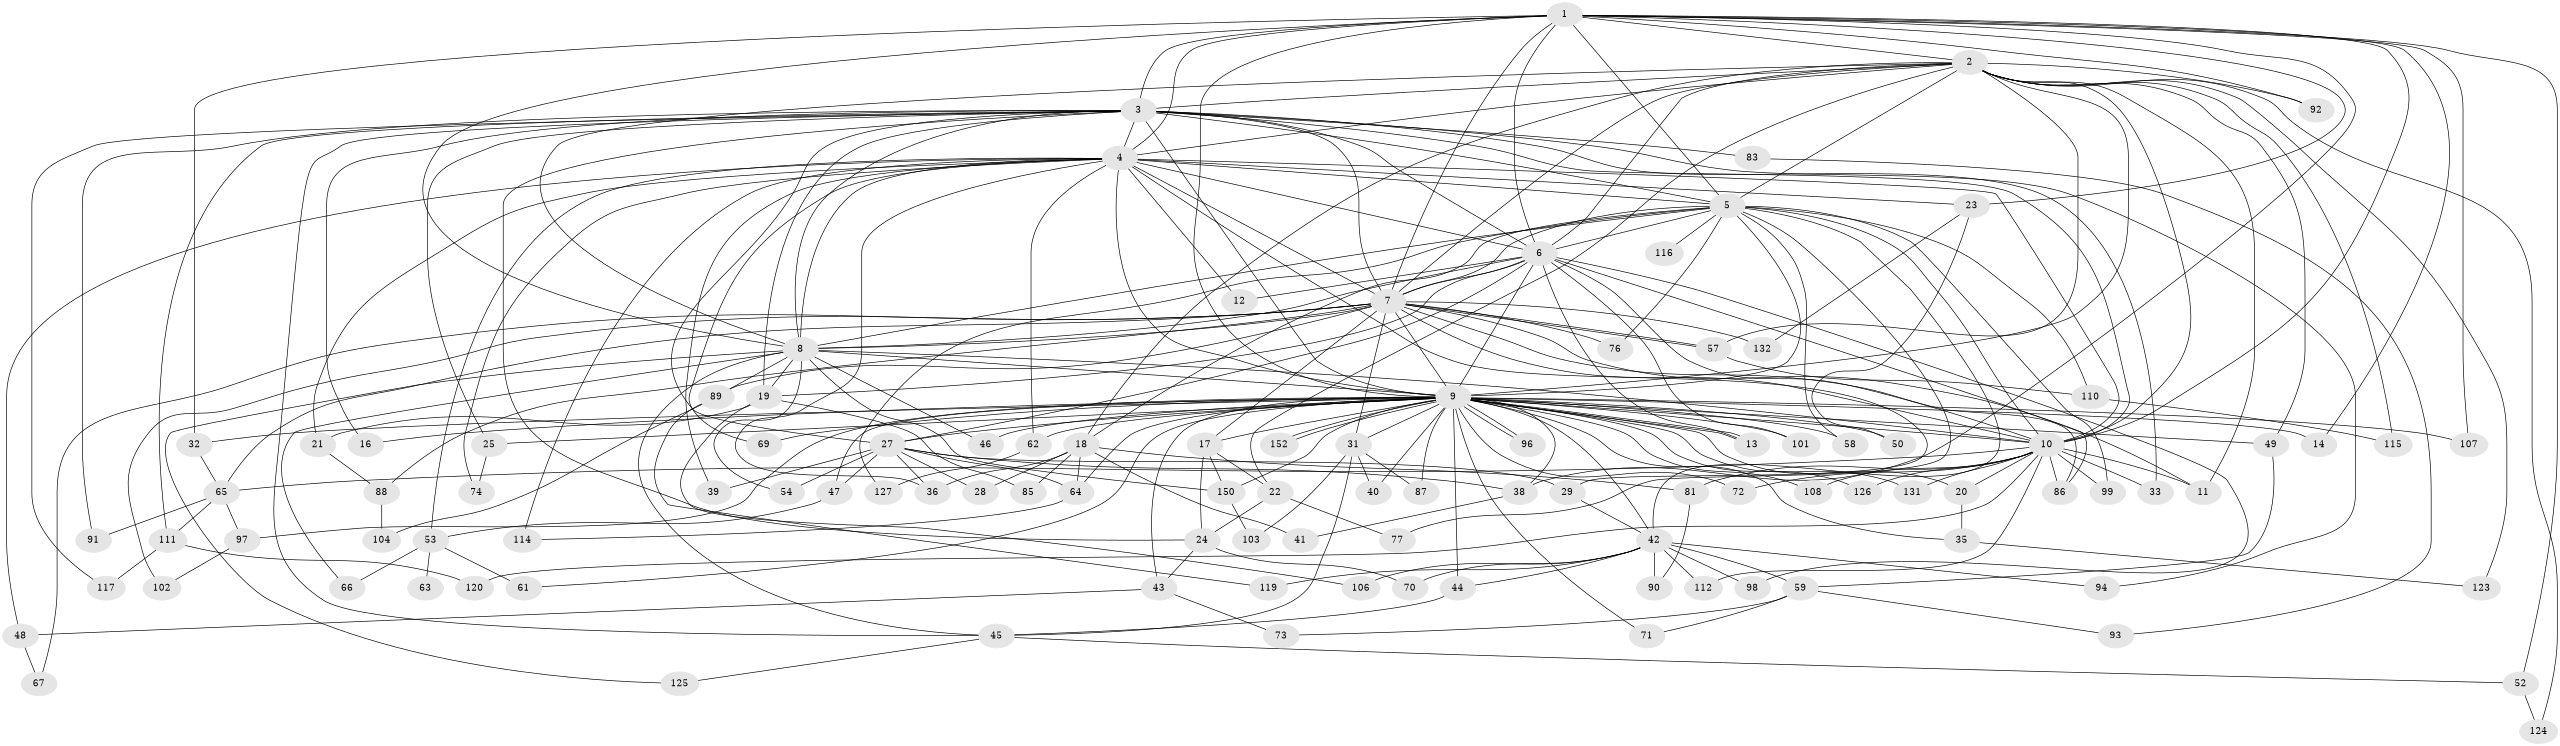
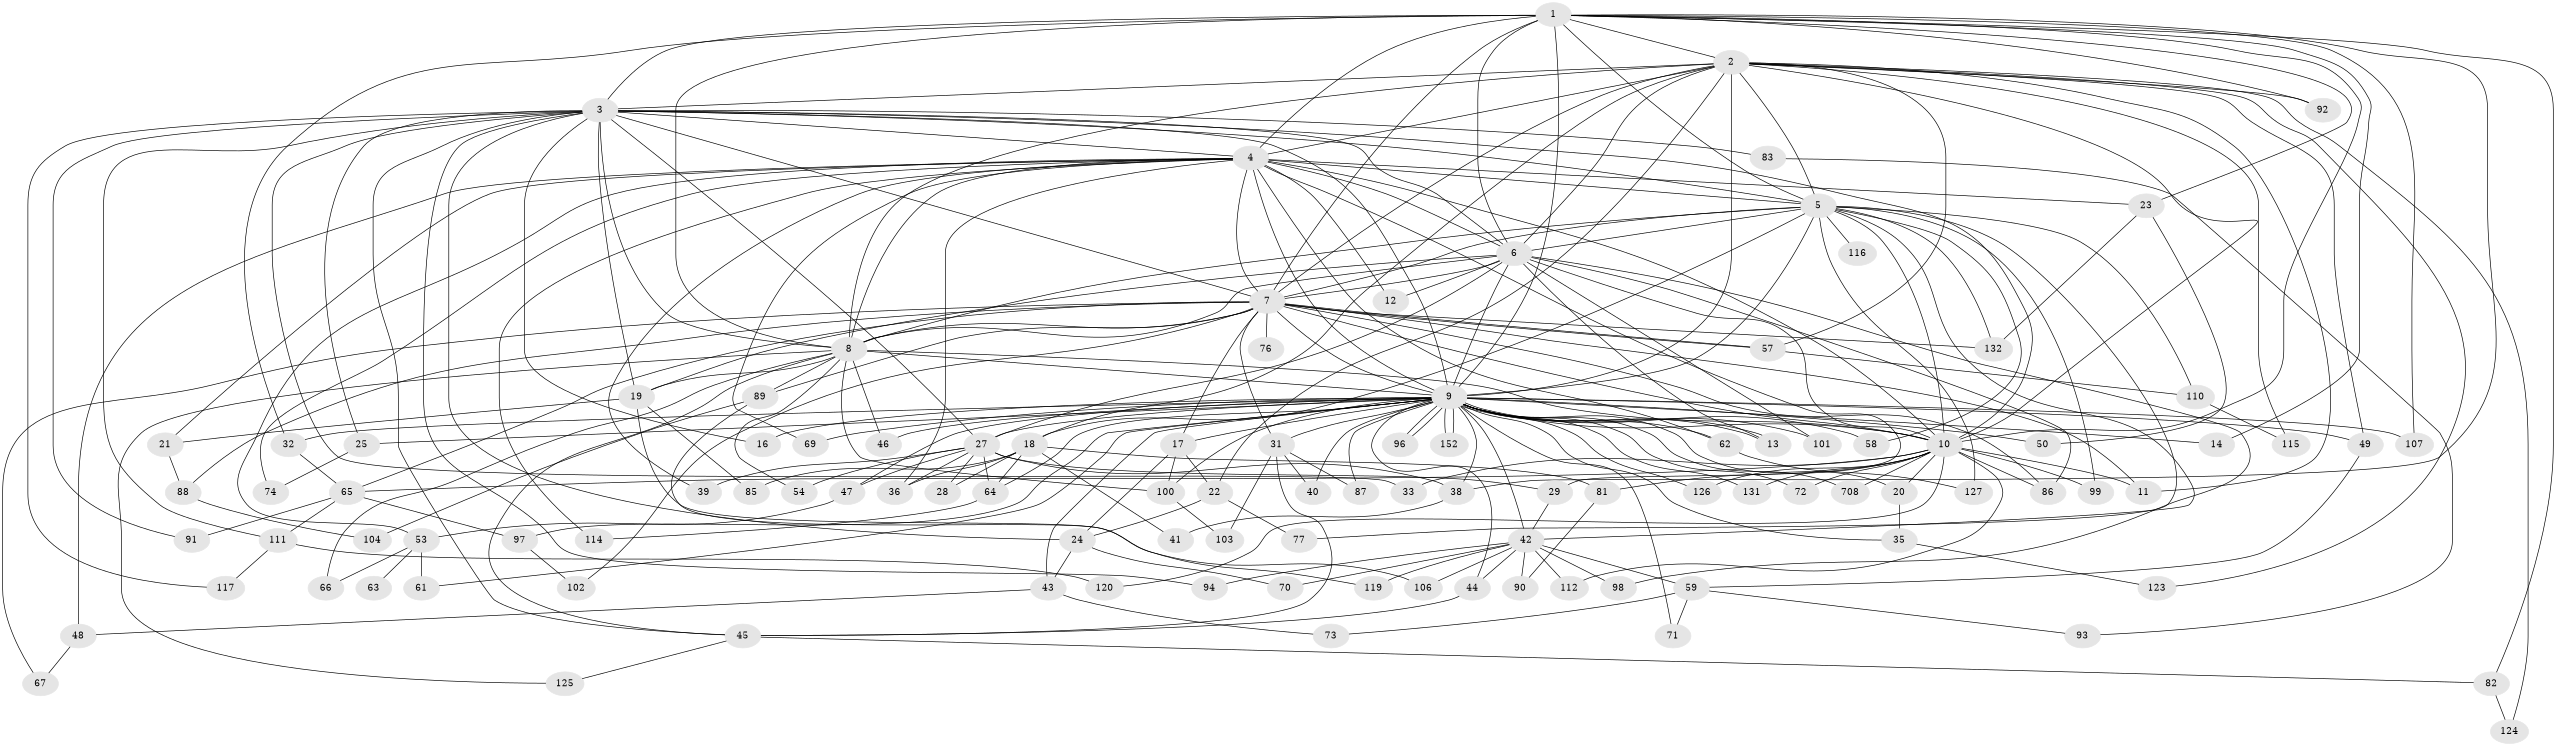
(1680, 278) -> (1931, 243)
(1226, 493) -> (1166, 493)
(1813, 493) -> (1850, 493)
(2521, 684) -> (2492, 684)
